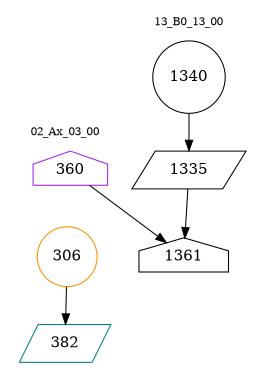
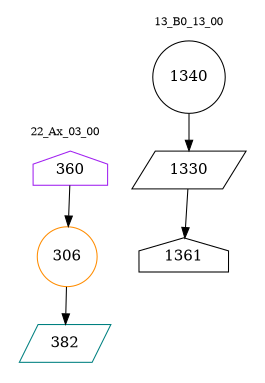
(65, 133) -> (65, 133)
(189, 170) -> (189, 170)
(134, 218) -> (69, 201)
